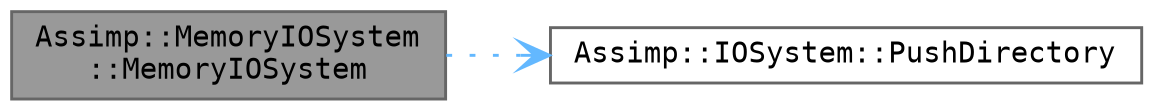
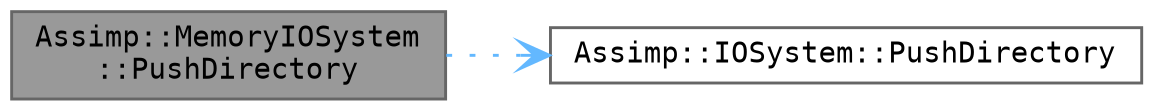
(229, 55) -> (229, 55)
